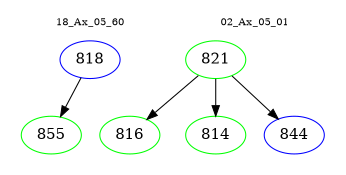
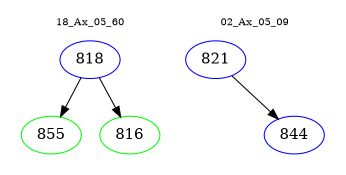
(255, 23) -> (255, 23)
(216, 60) -> (216, 60)
(184, 88) -> (107, 93)
(216, 135) -> none
